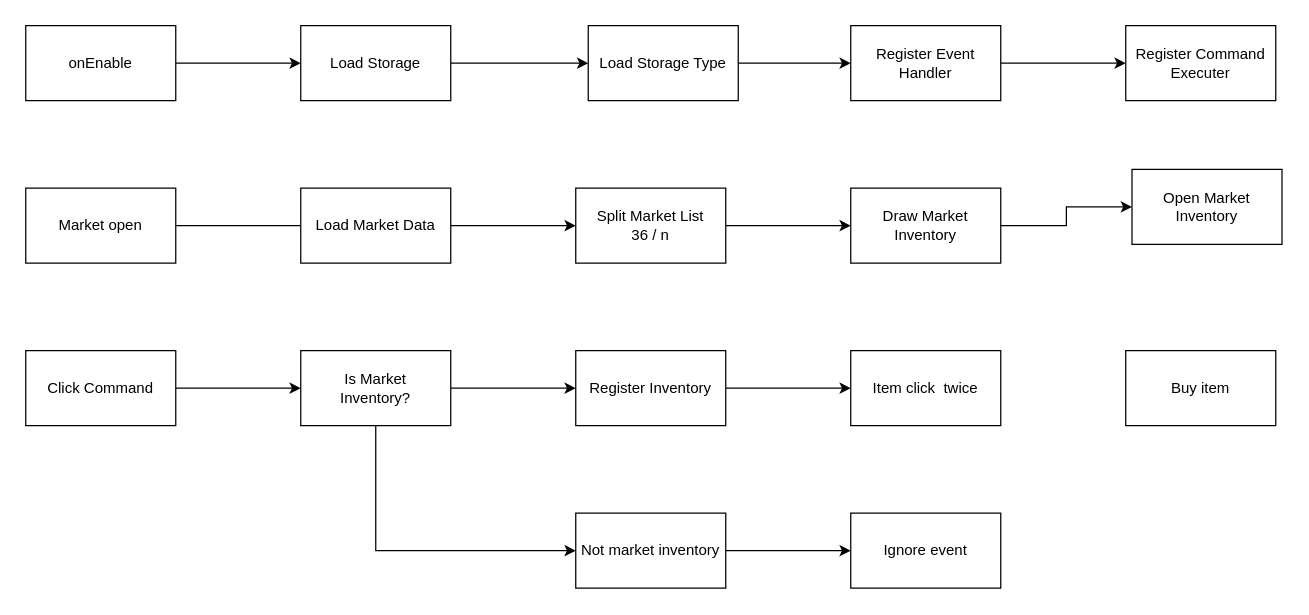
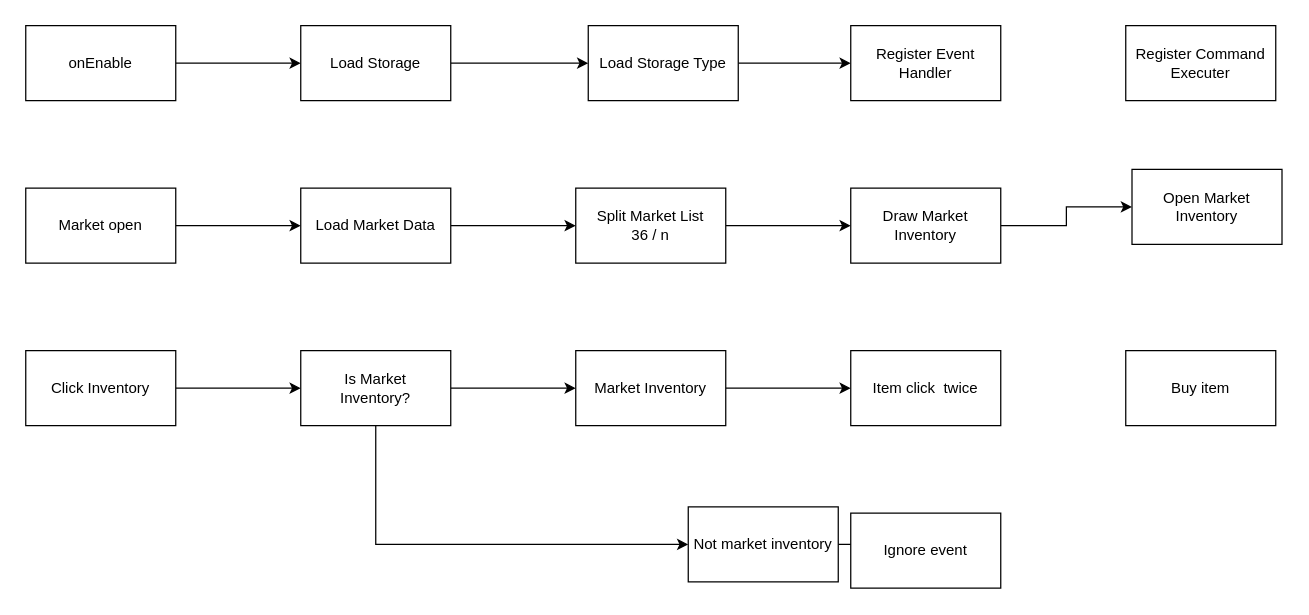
(1059, 63) -> none
(294, 226) -> (291, 226)
(101, 388) -> (101, 388)
(651, 388) -> (651, 388)
(651, 551) -> (763, 544)
